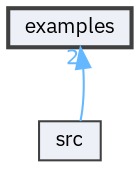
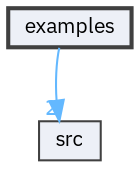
(84, 95) -> (56, 74)
